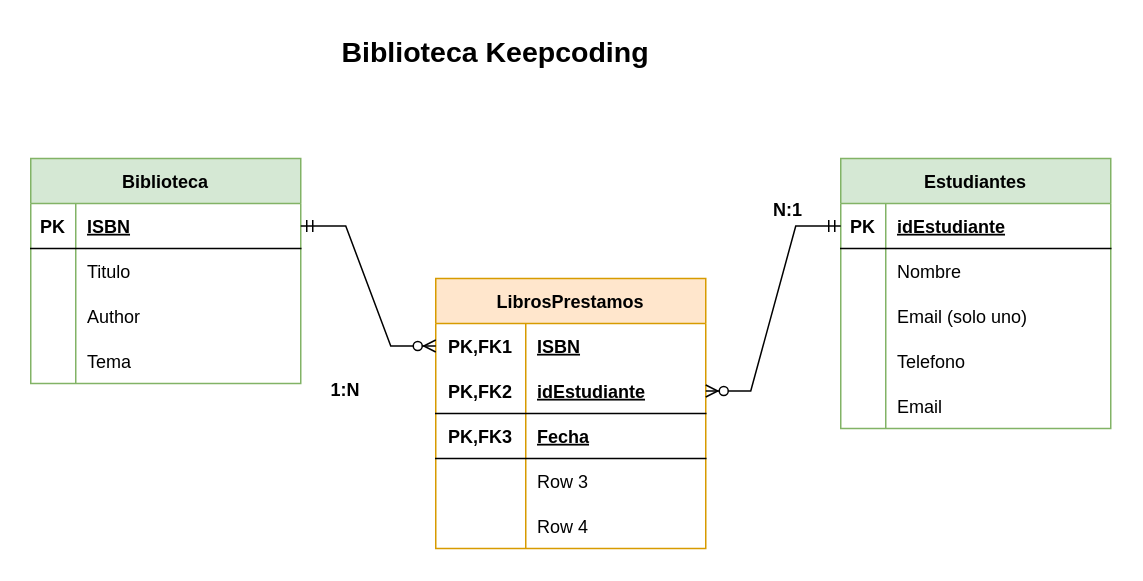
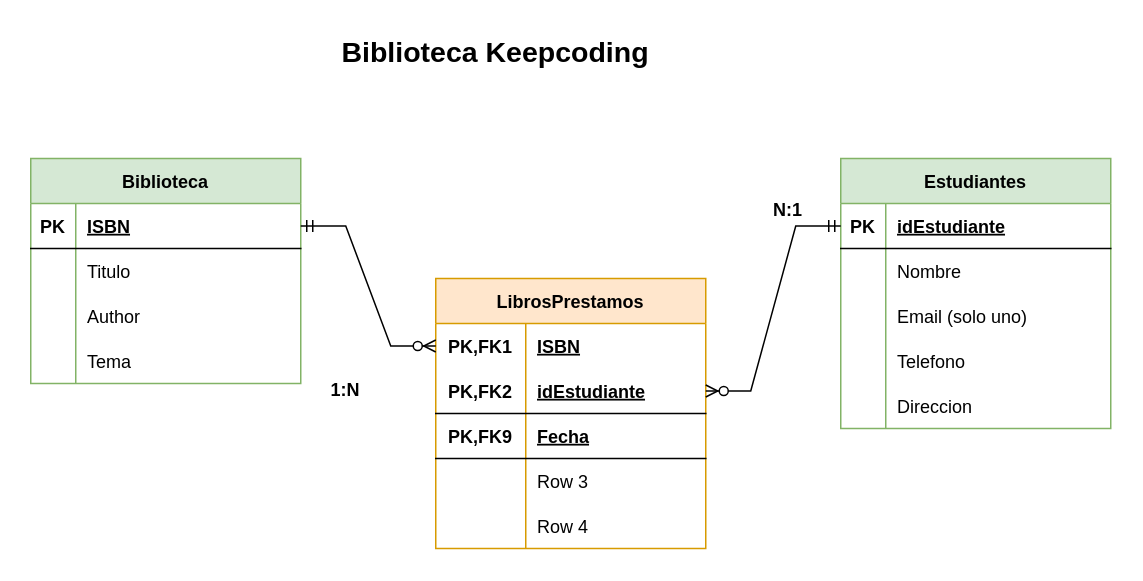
(918, 407) -> (938, 407)
(480, 437) -> (480, 437)
